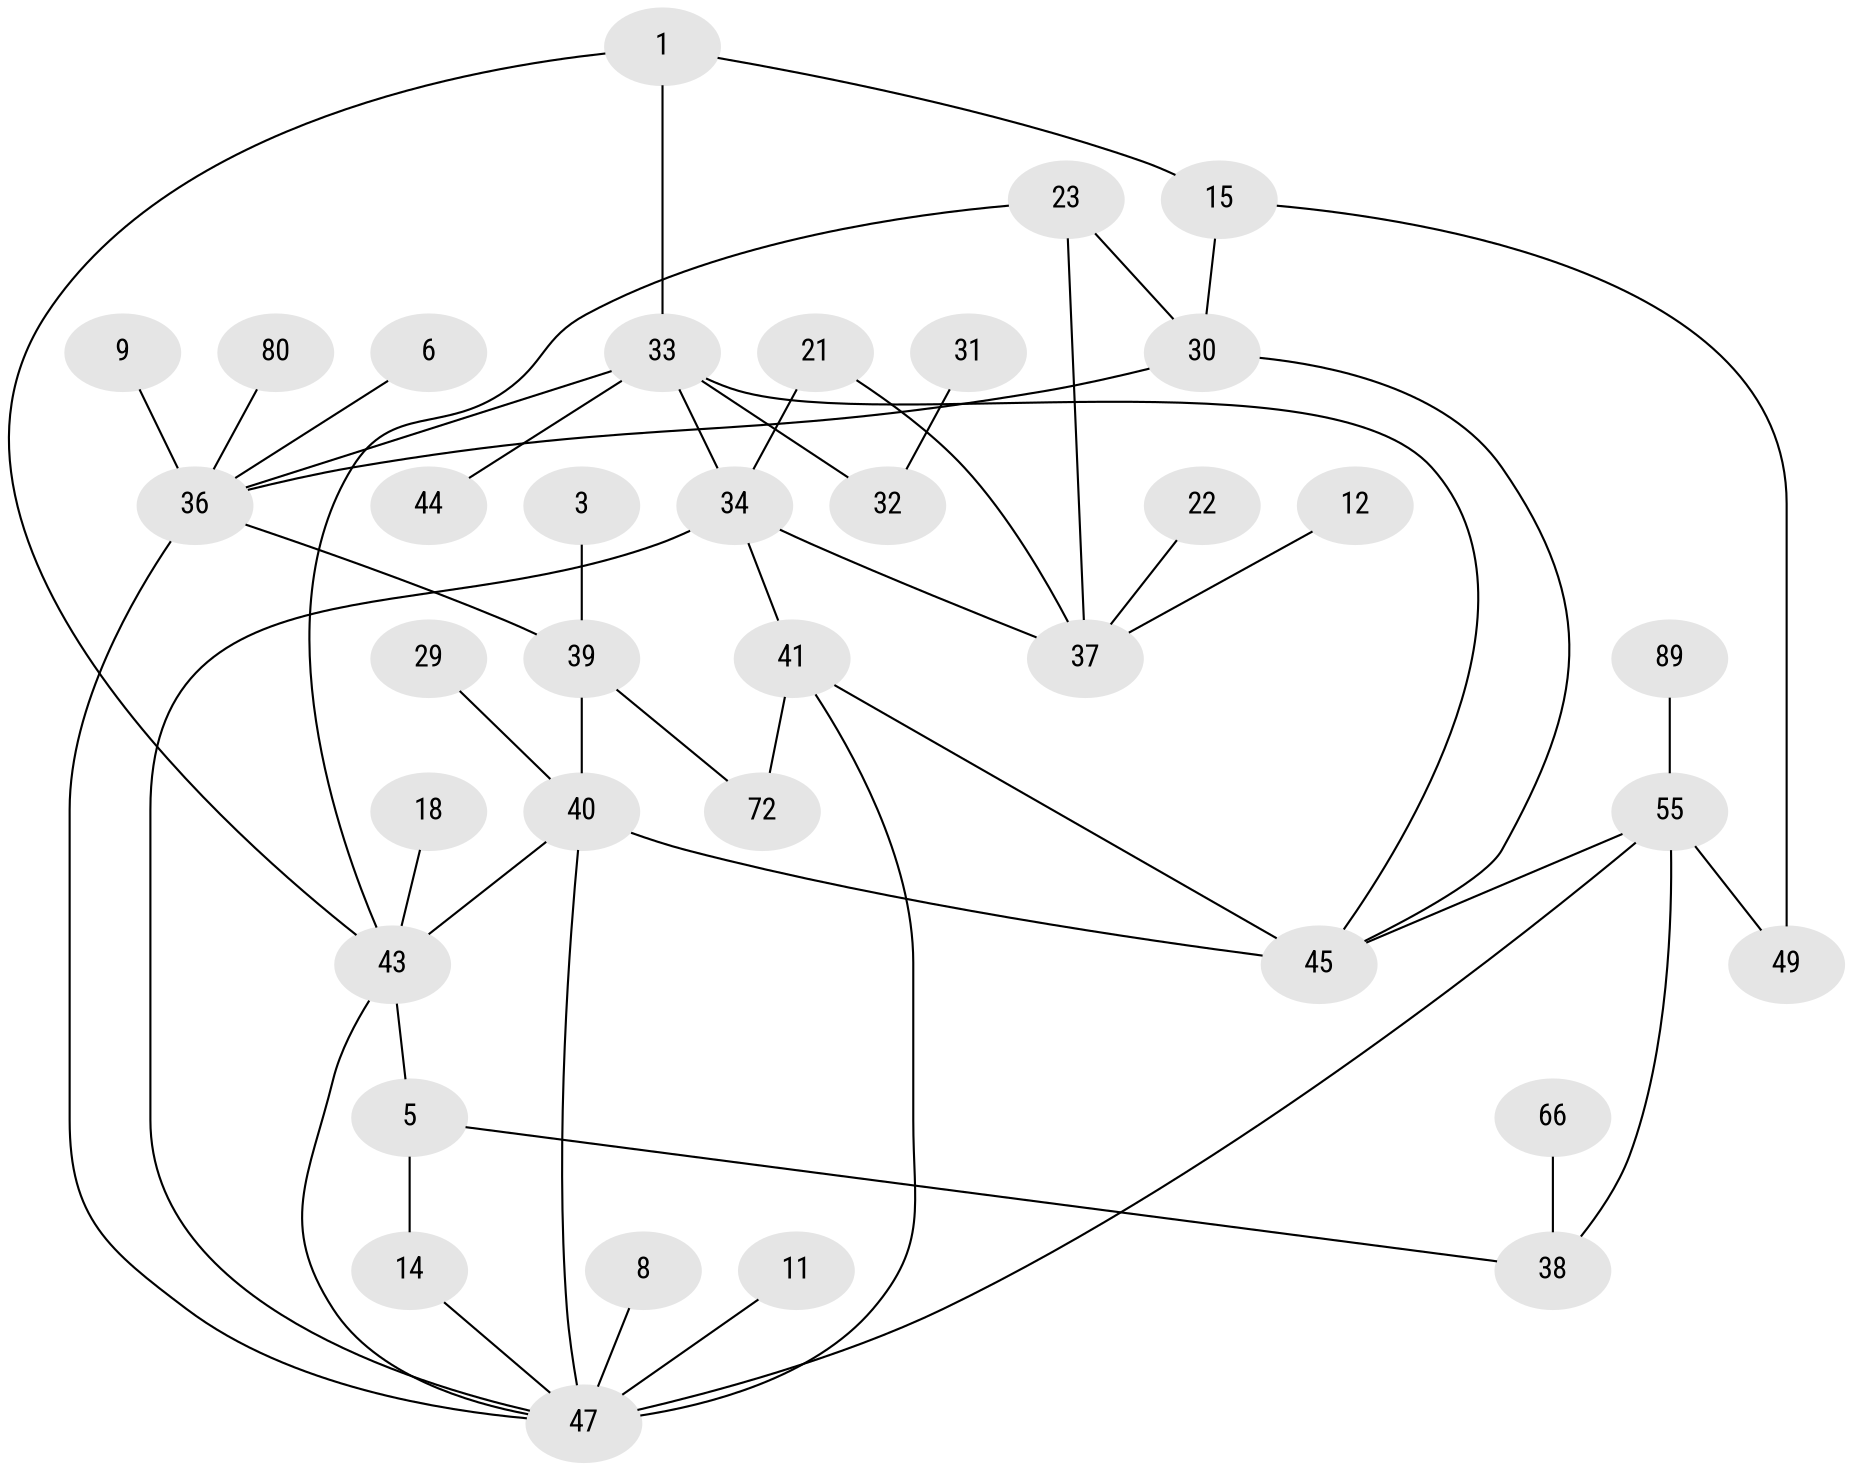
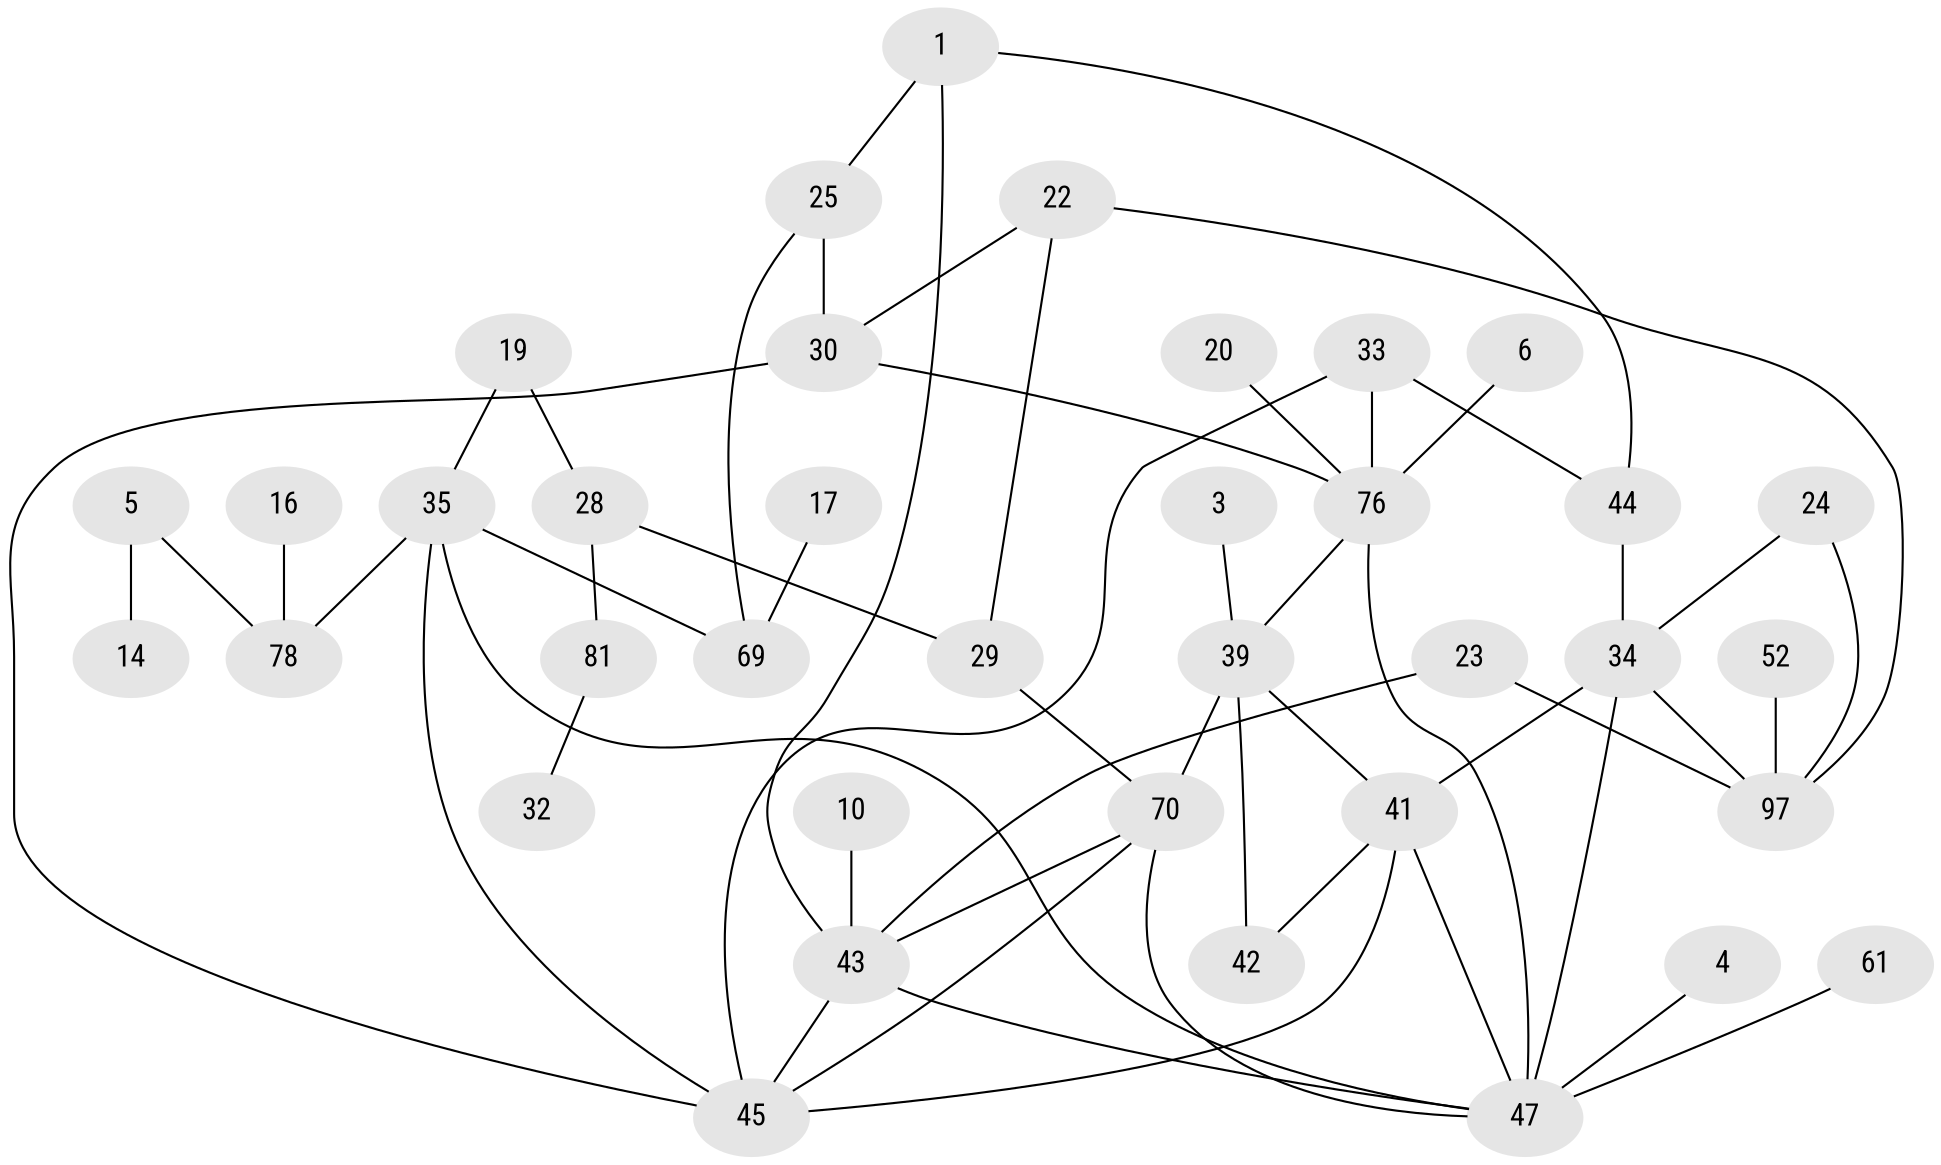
(663, 200) -> (1399, 159)
(1219, 200) -> (824, 200)
(1134, 276) -> (956, 267)
(123, 353) -> none
(276, 353) -> (1219, 353)
(816, 353) -> (1816, 506)
(969, 353) -> (598, 659)
(692, 415) -> (1623, 582)
none -> (1021, 429)
(786, 436) -> none
(195, 506) -> (1372, 506)
none -> (590, 506)
none -> (824, 506)
(1355, 506) -> (1776, 659)
(1085, 659) -> (1776, 812)
(1670, 659) -> (513, 353)
none -> (1318, 736)
(429, 812) -> (851, 812)
(582, 812) -> (1166, 812)
(762, 812) -> (1247, 965)
(1670, 812) -> (437, 506)
(1787, 965) -> (751, 659)
(401, 1041) -> (801, 1041)
(1553, 1118) -> (284, 506)
(643, 1271) -> (1723, 965)
(796, 1271) -> (1876, 965)
(1553, 1271) -> (284, 659)
(497, 1348) -> none
